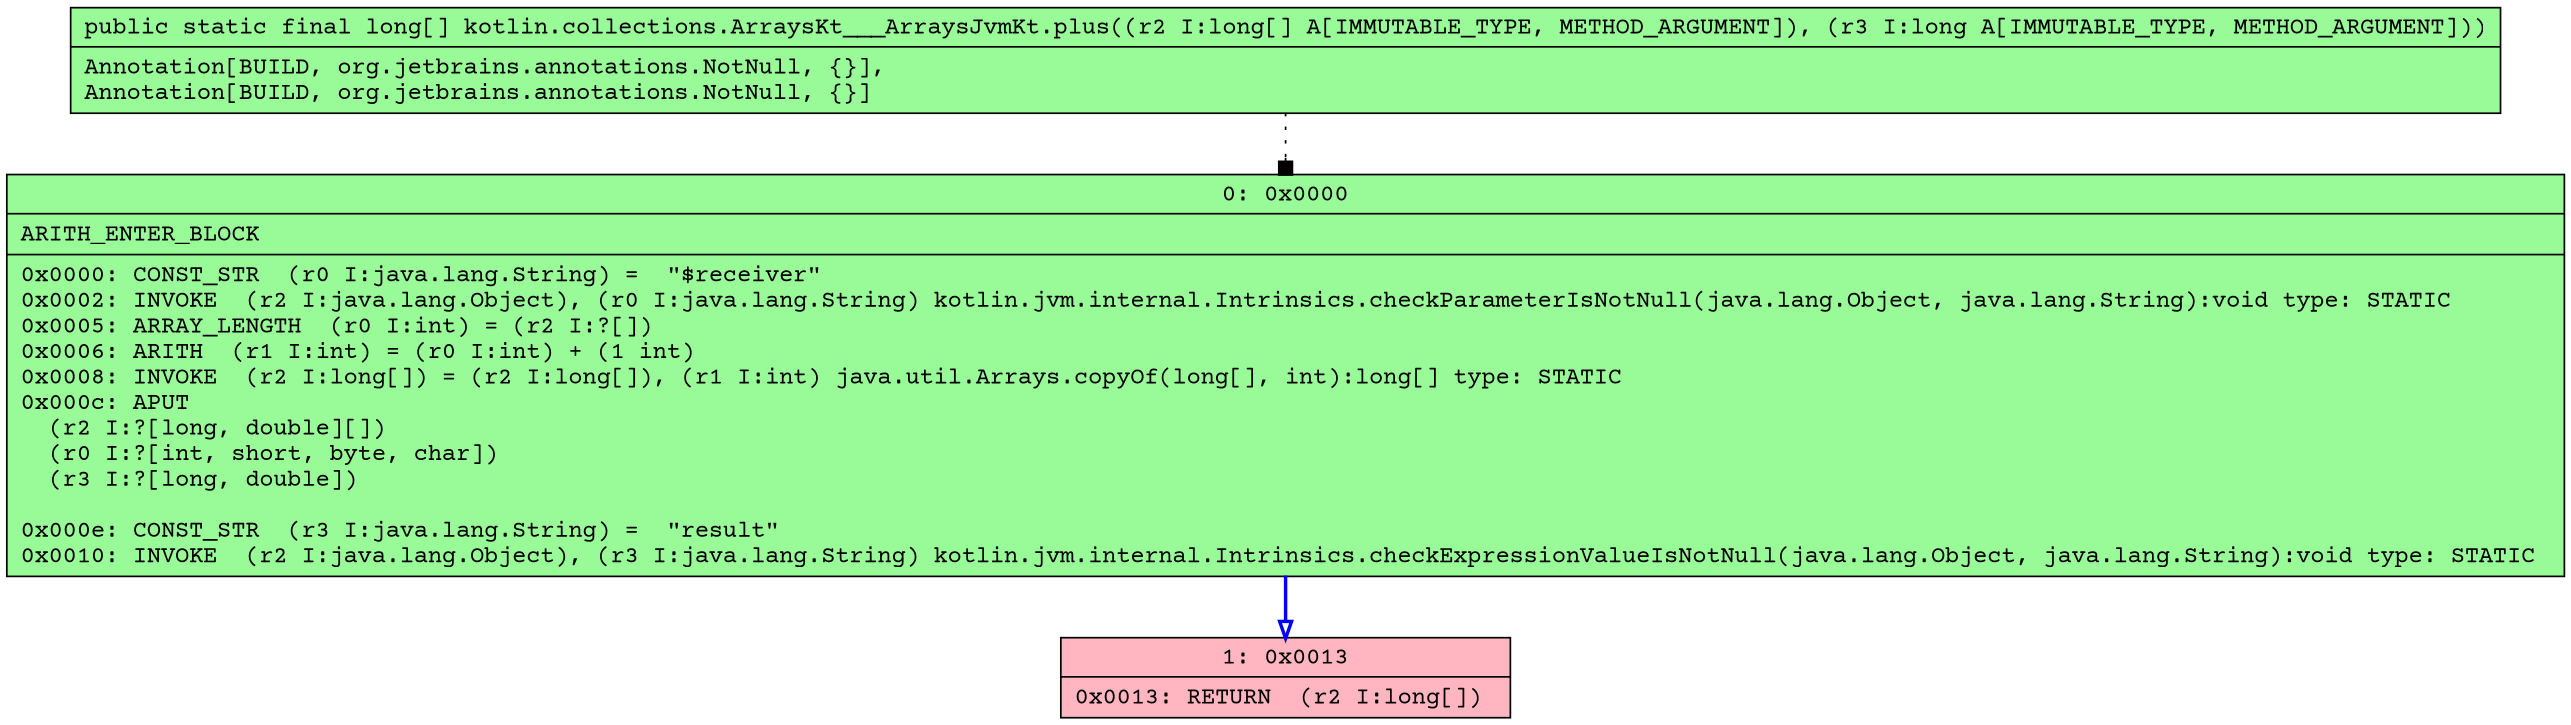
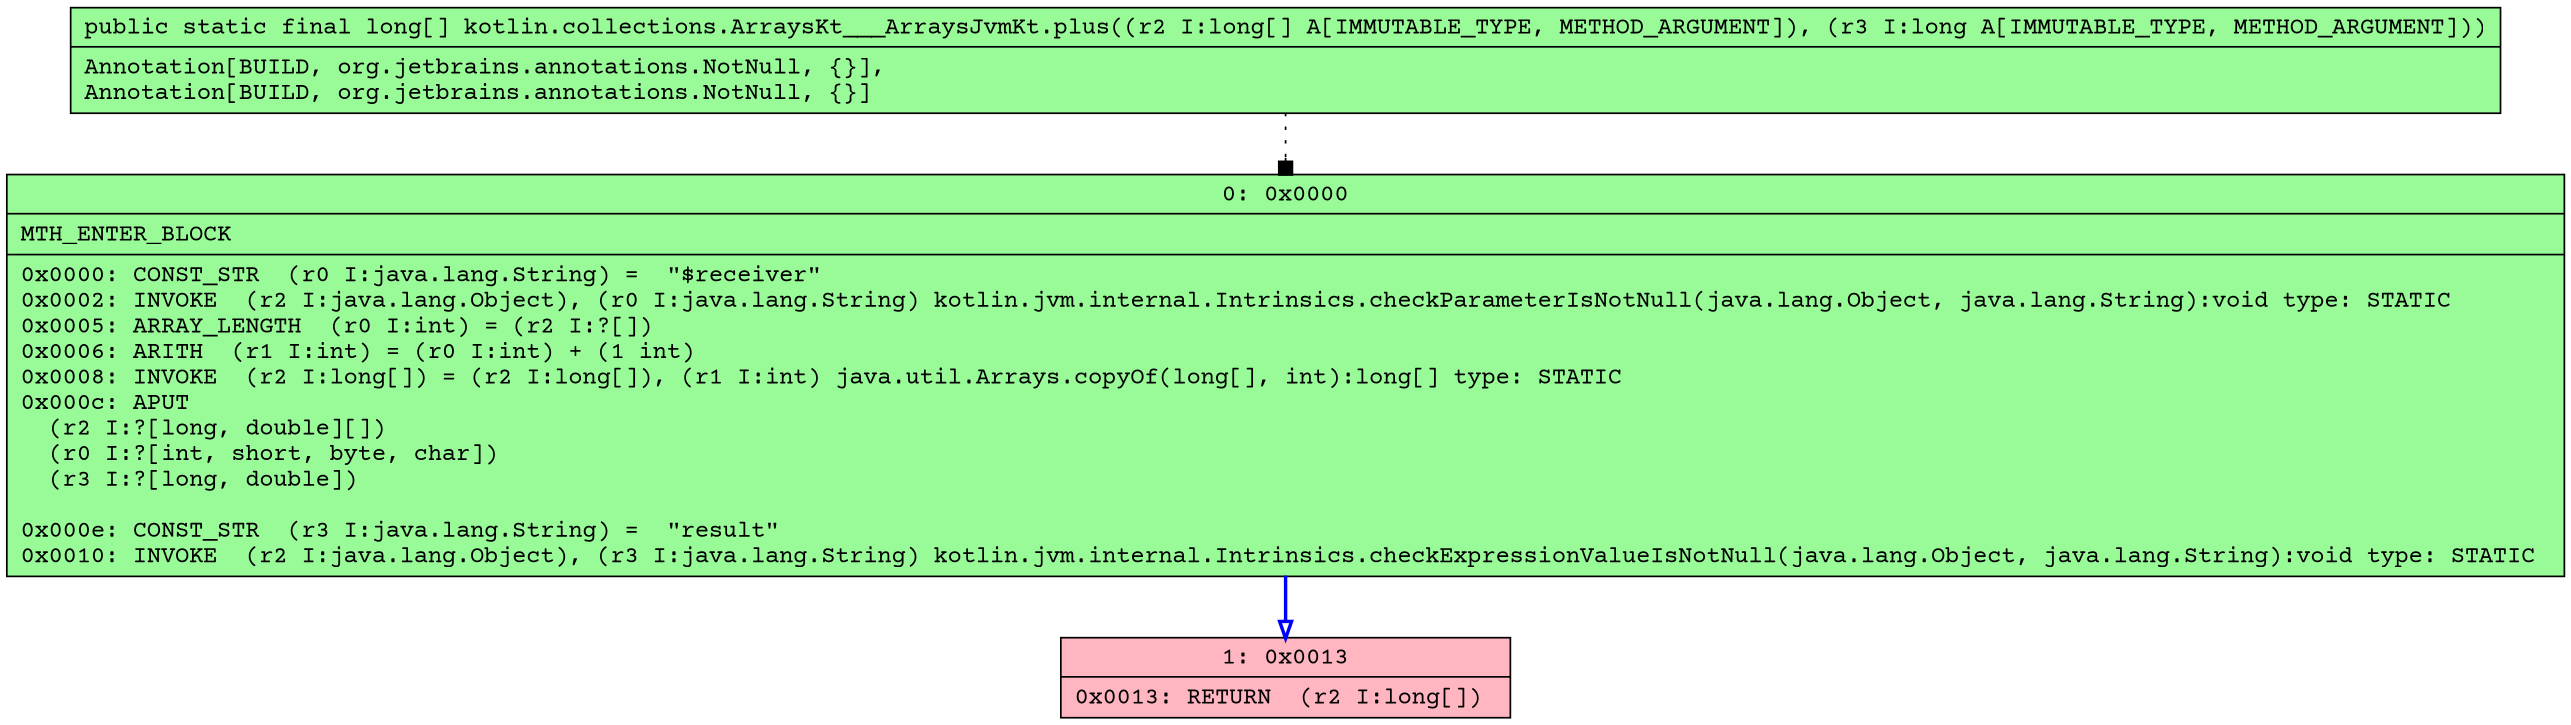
(140, 233) -> (126, 233)
